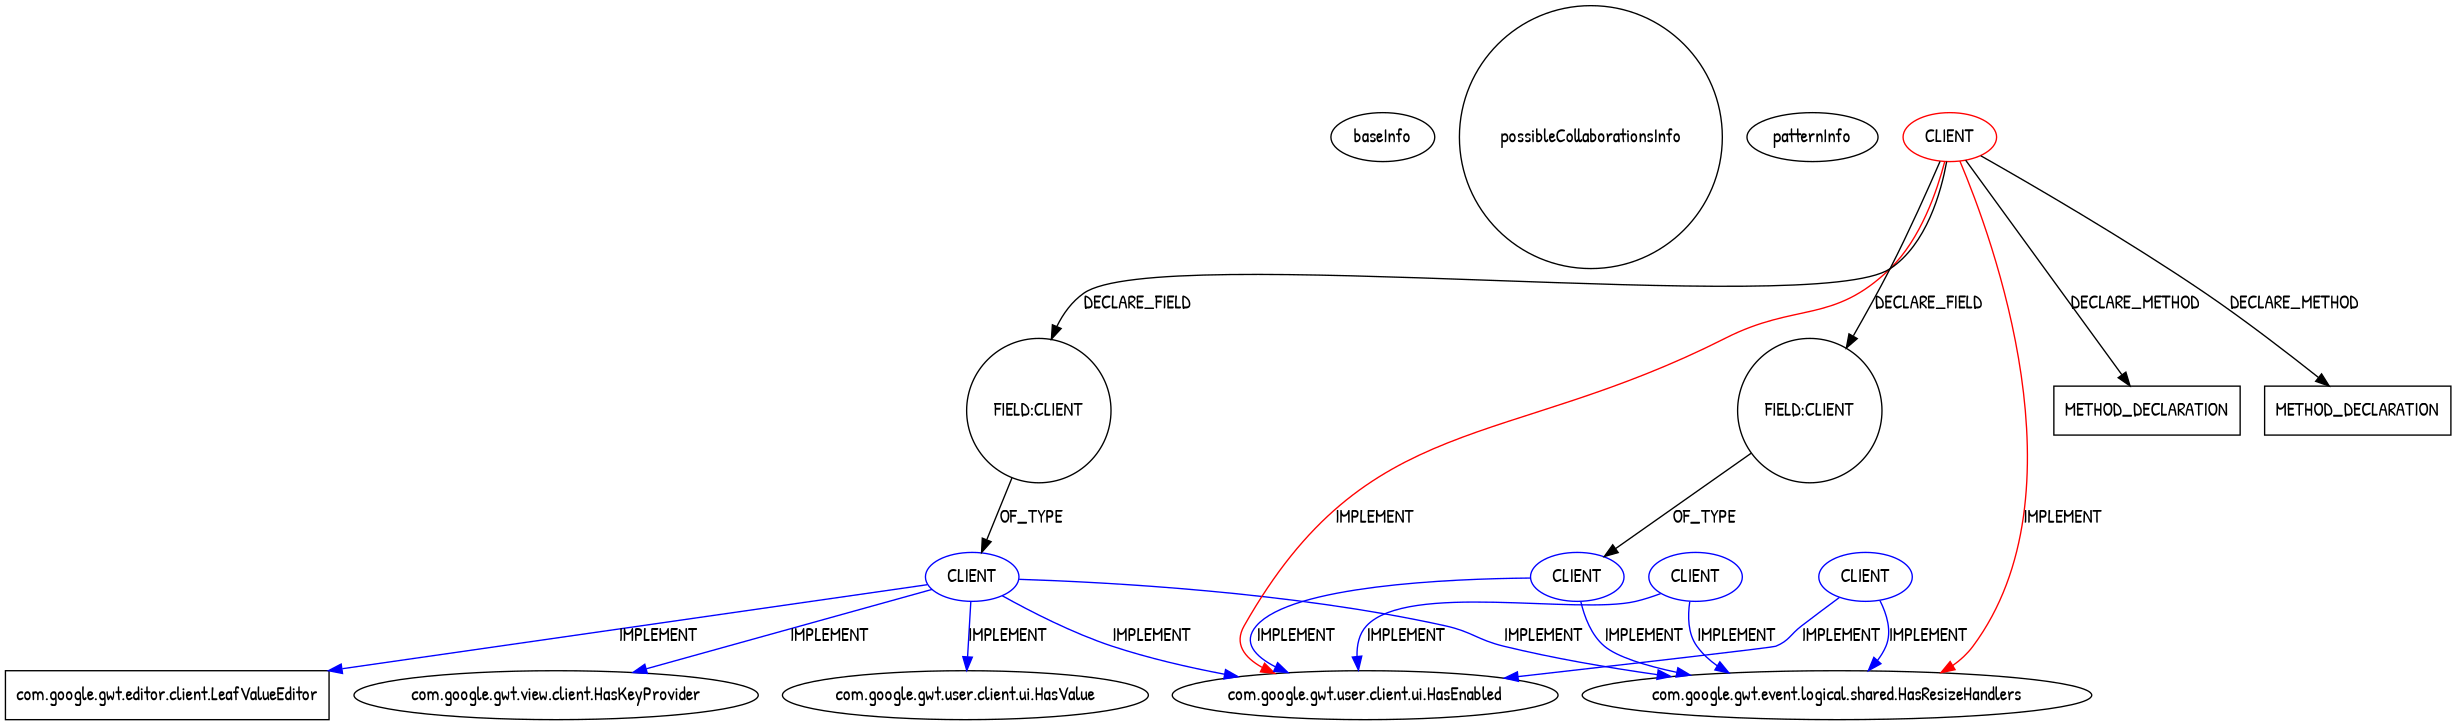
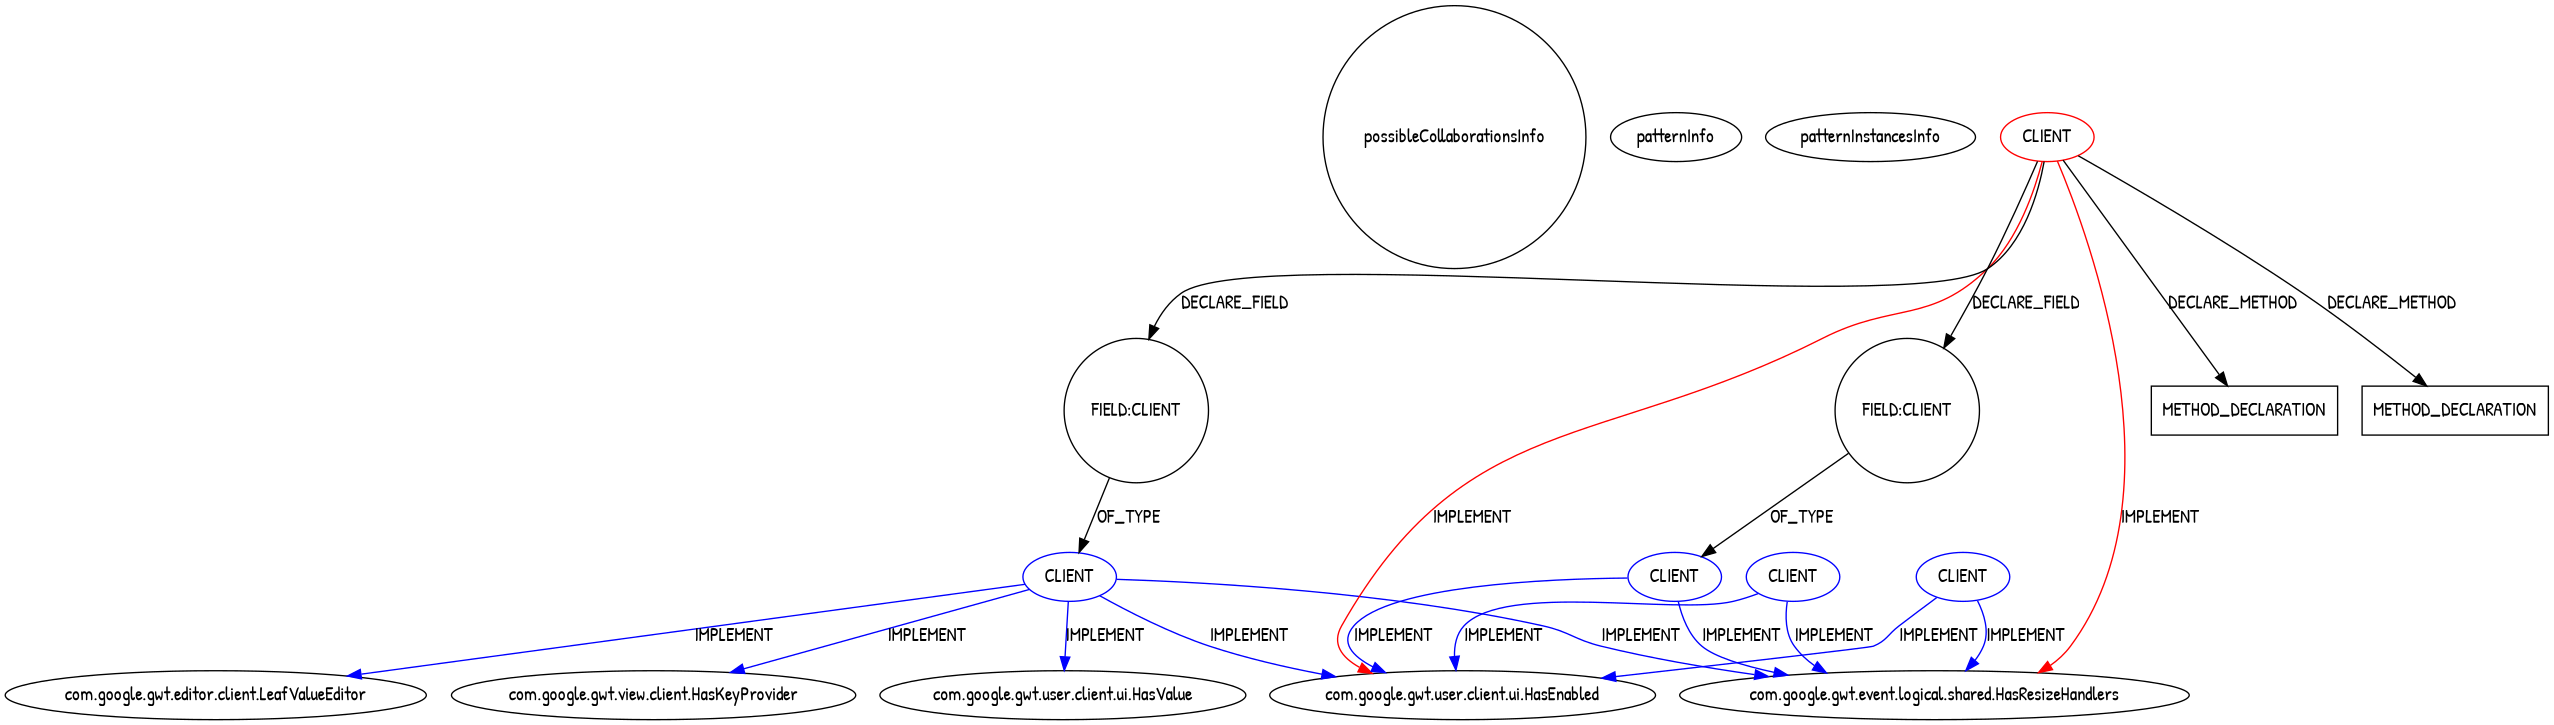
(1383, 137) -> none
none -> (1871, 137)
(167, 695) -> (216, 695)
